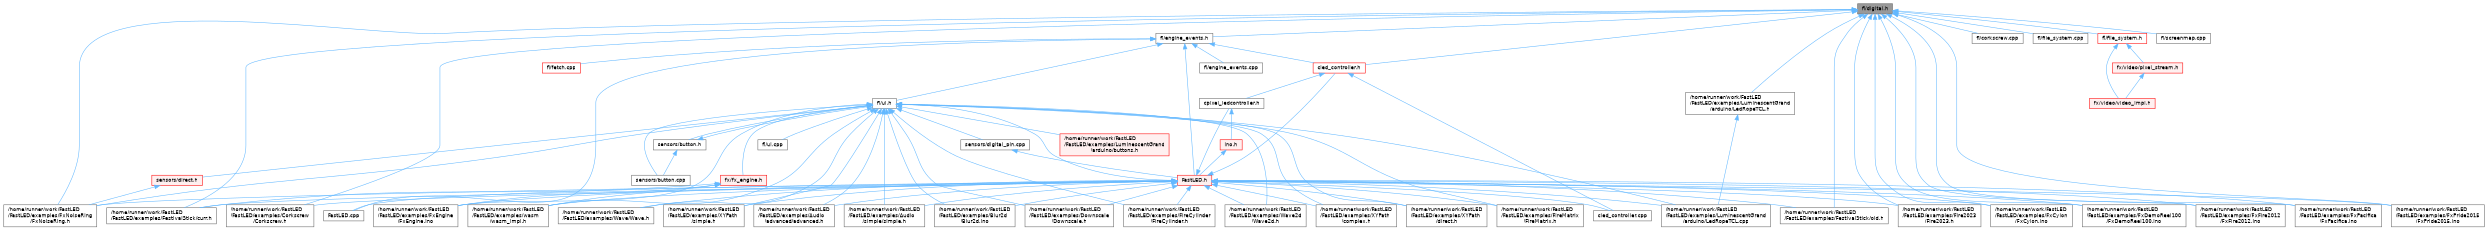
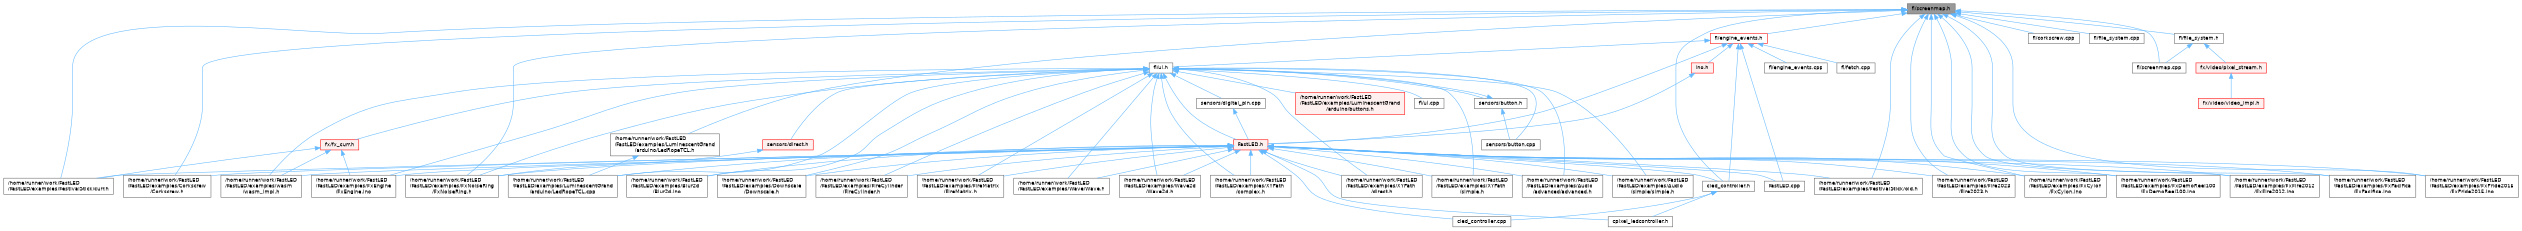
(1875, 9) -> (1931, 9)
(1184, 38) -> (1739, 38)
(2122, 38) -> (2199, 38)
(561, 68) -> (1856, 68)
(1339, 68) -> (1729, 186)
(2107, 74) -> (2177, 55)
(1231, 131) -> (1718, 55)
(744, 180) -> (340, 145)
